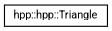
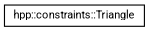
(56, 16) -> (74, 16)
